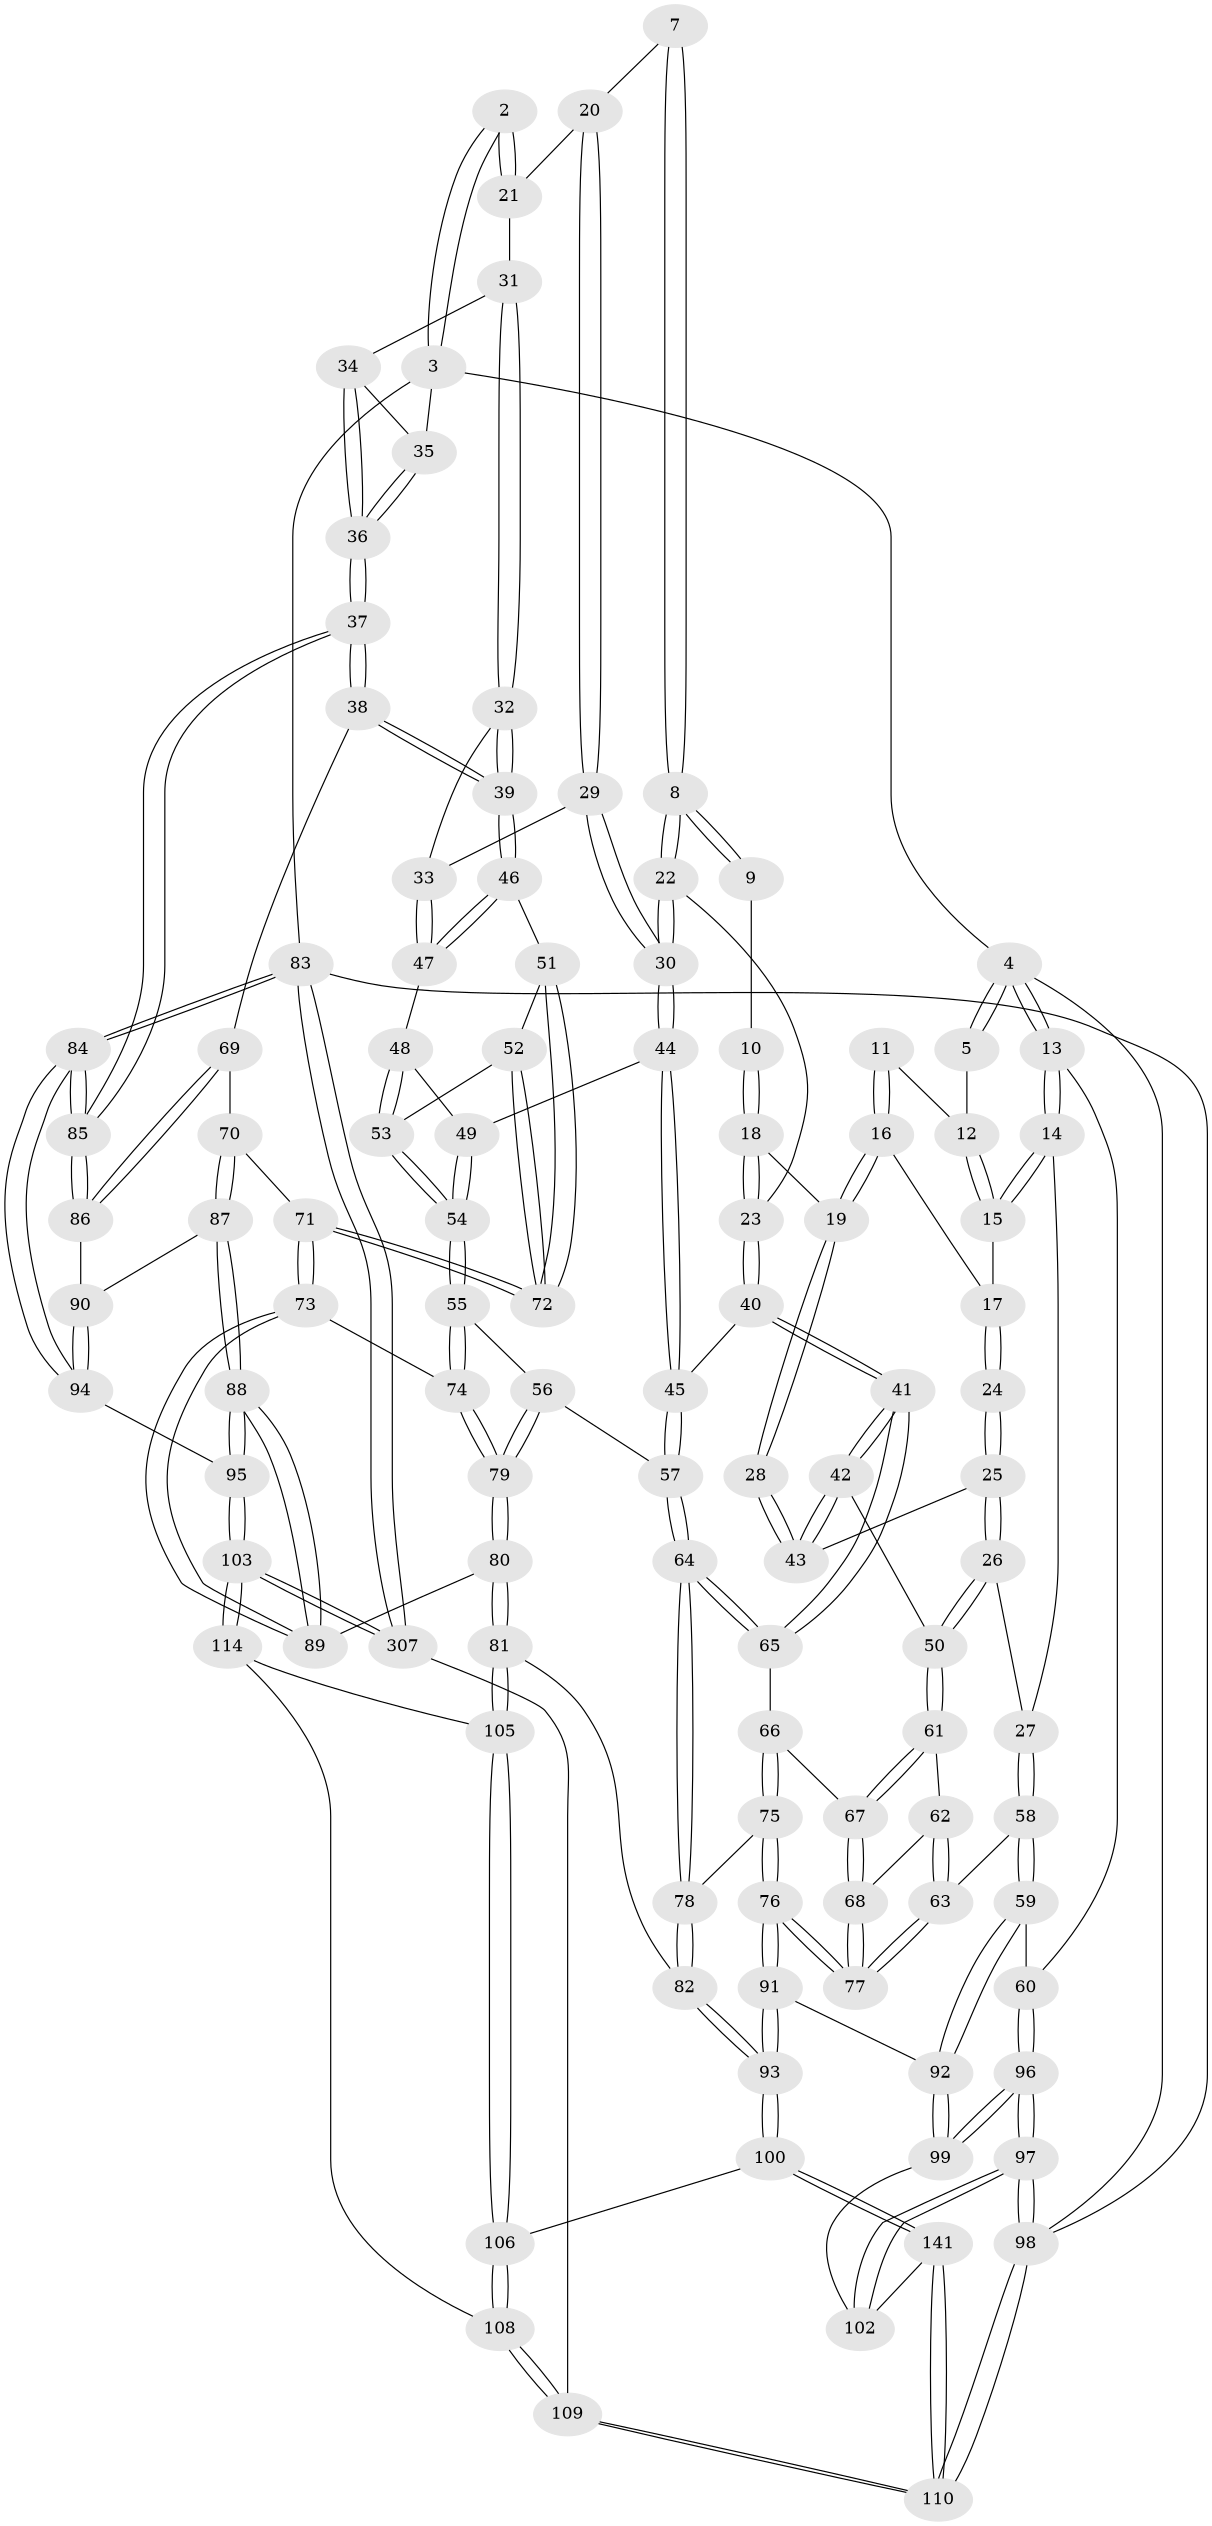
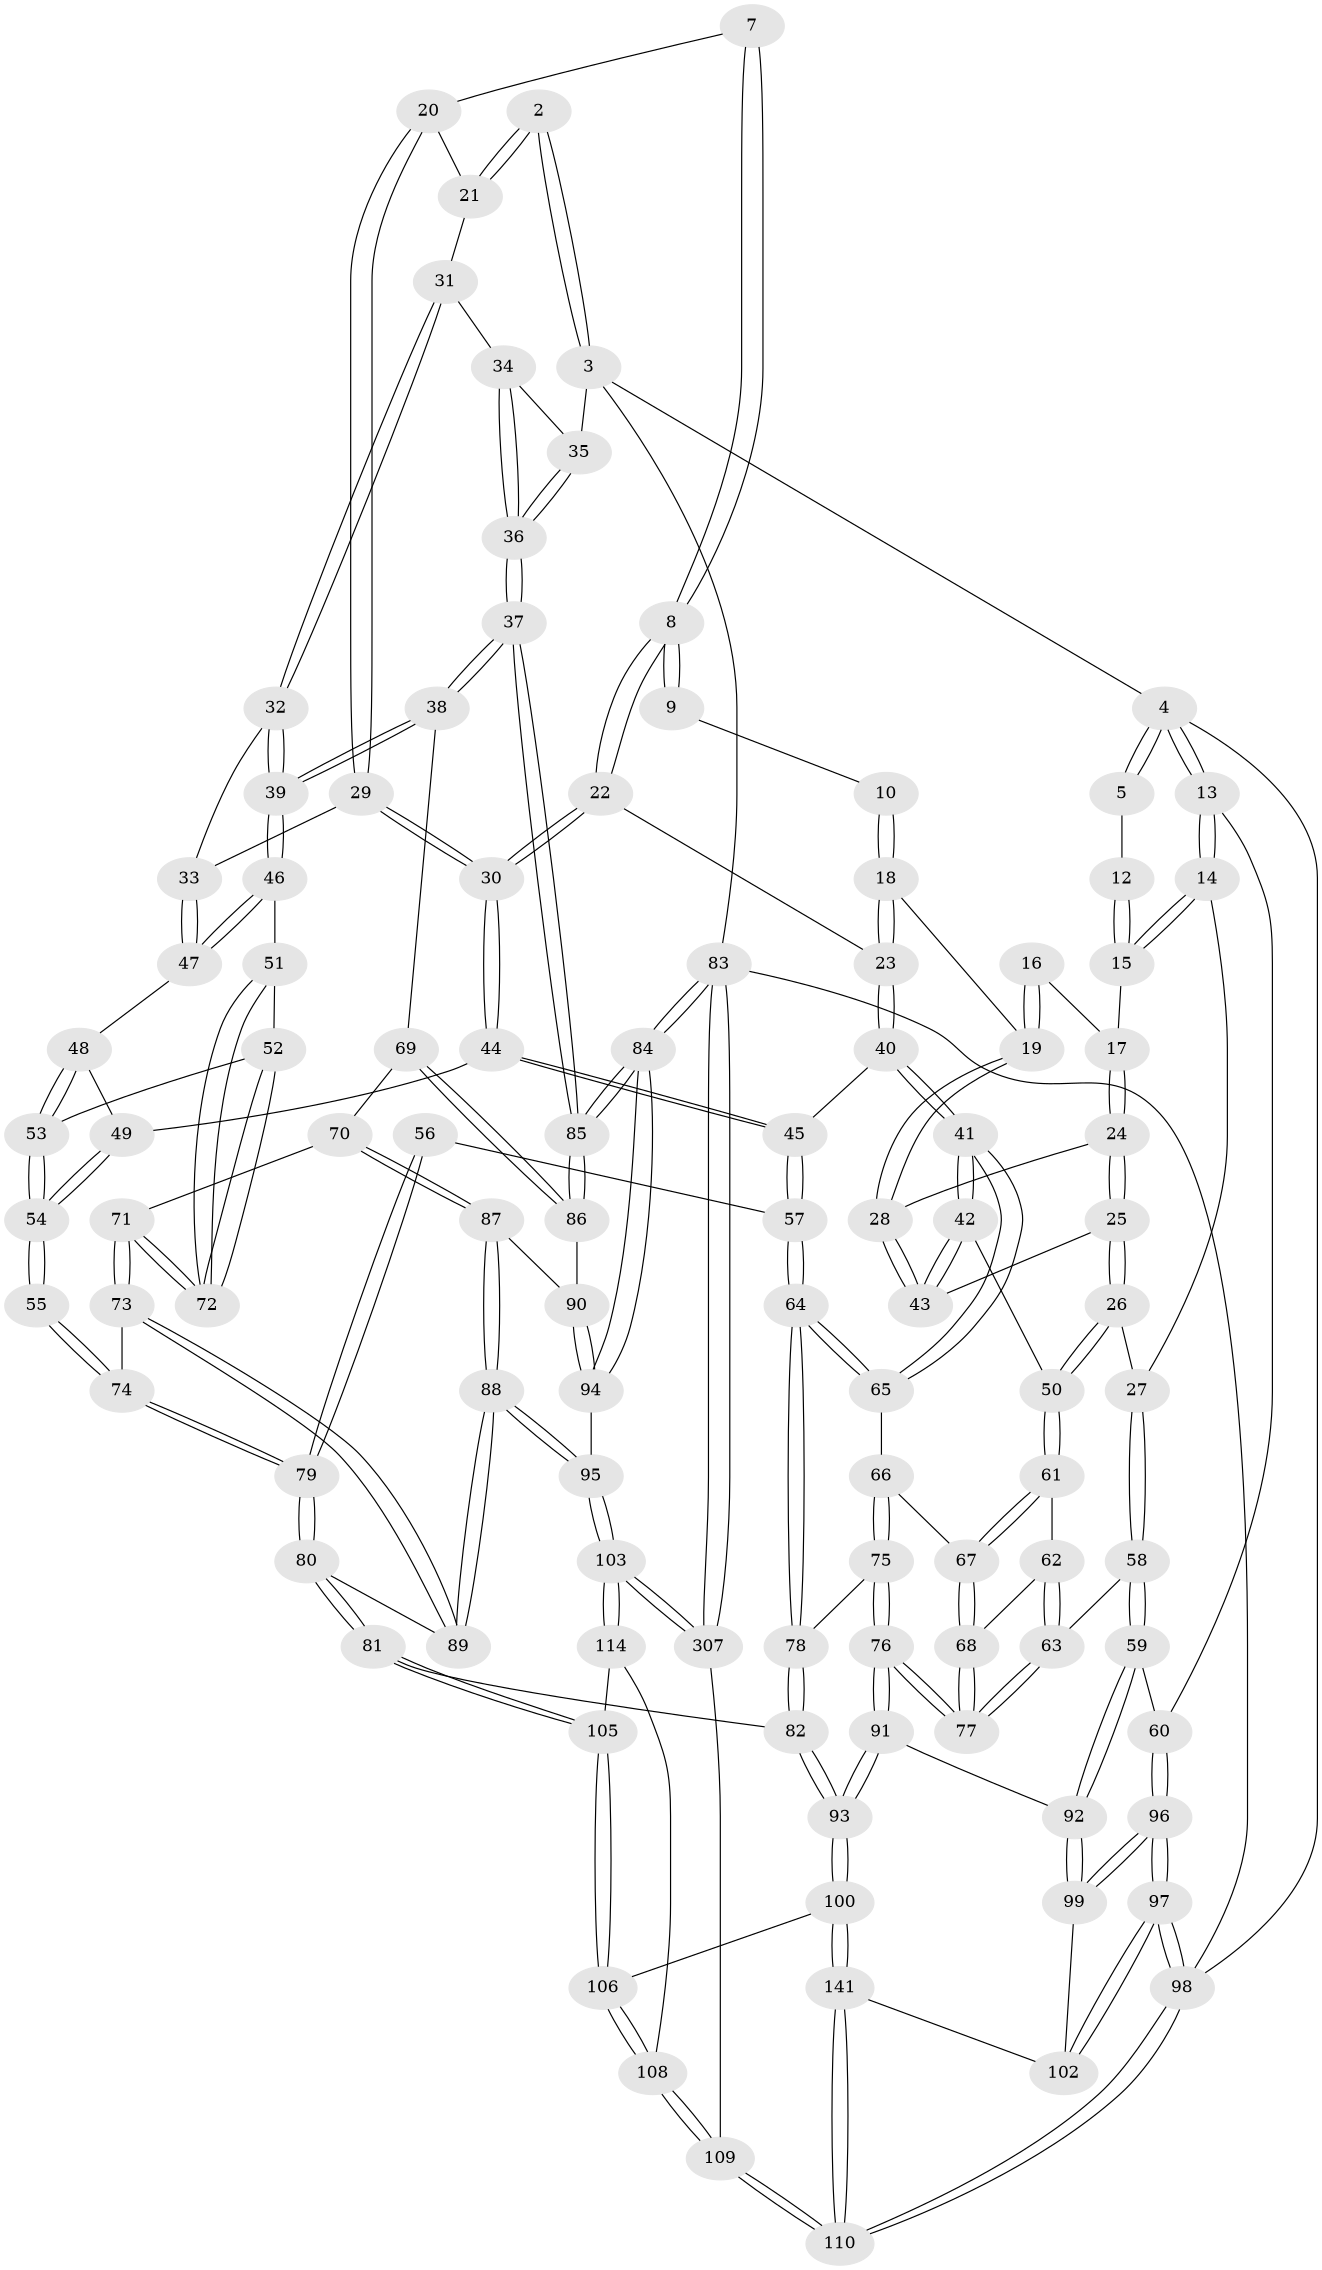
(882, 1050) -> none
none -> (996, 1173)
(500, 1348) -> none
